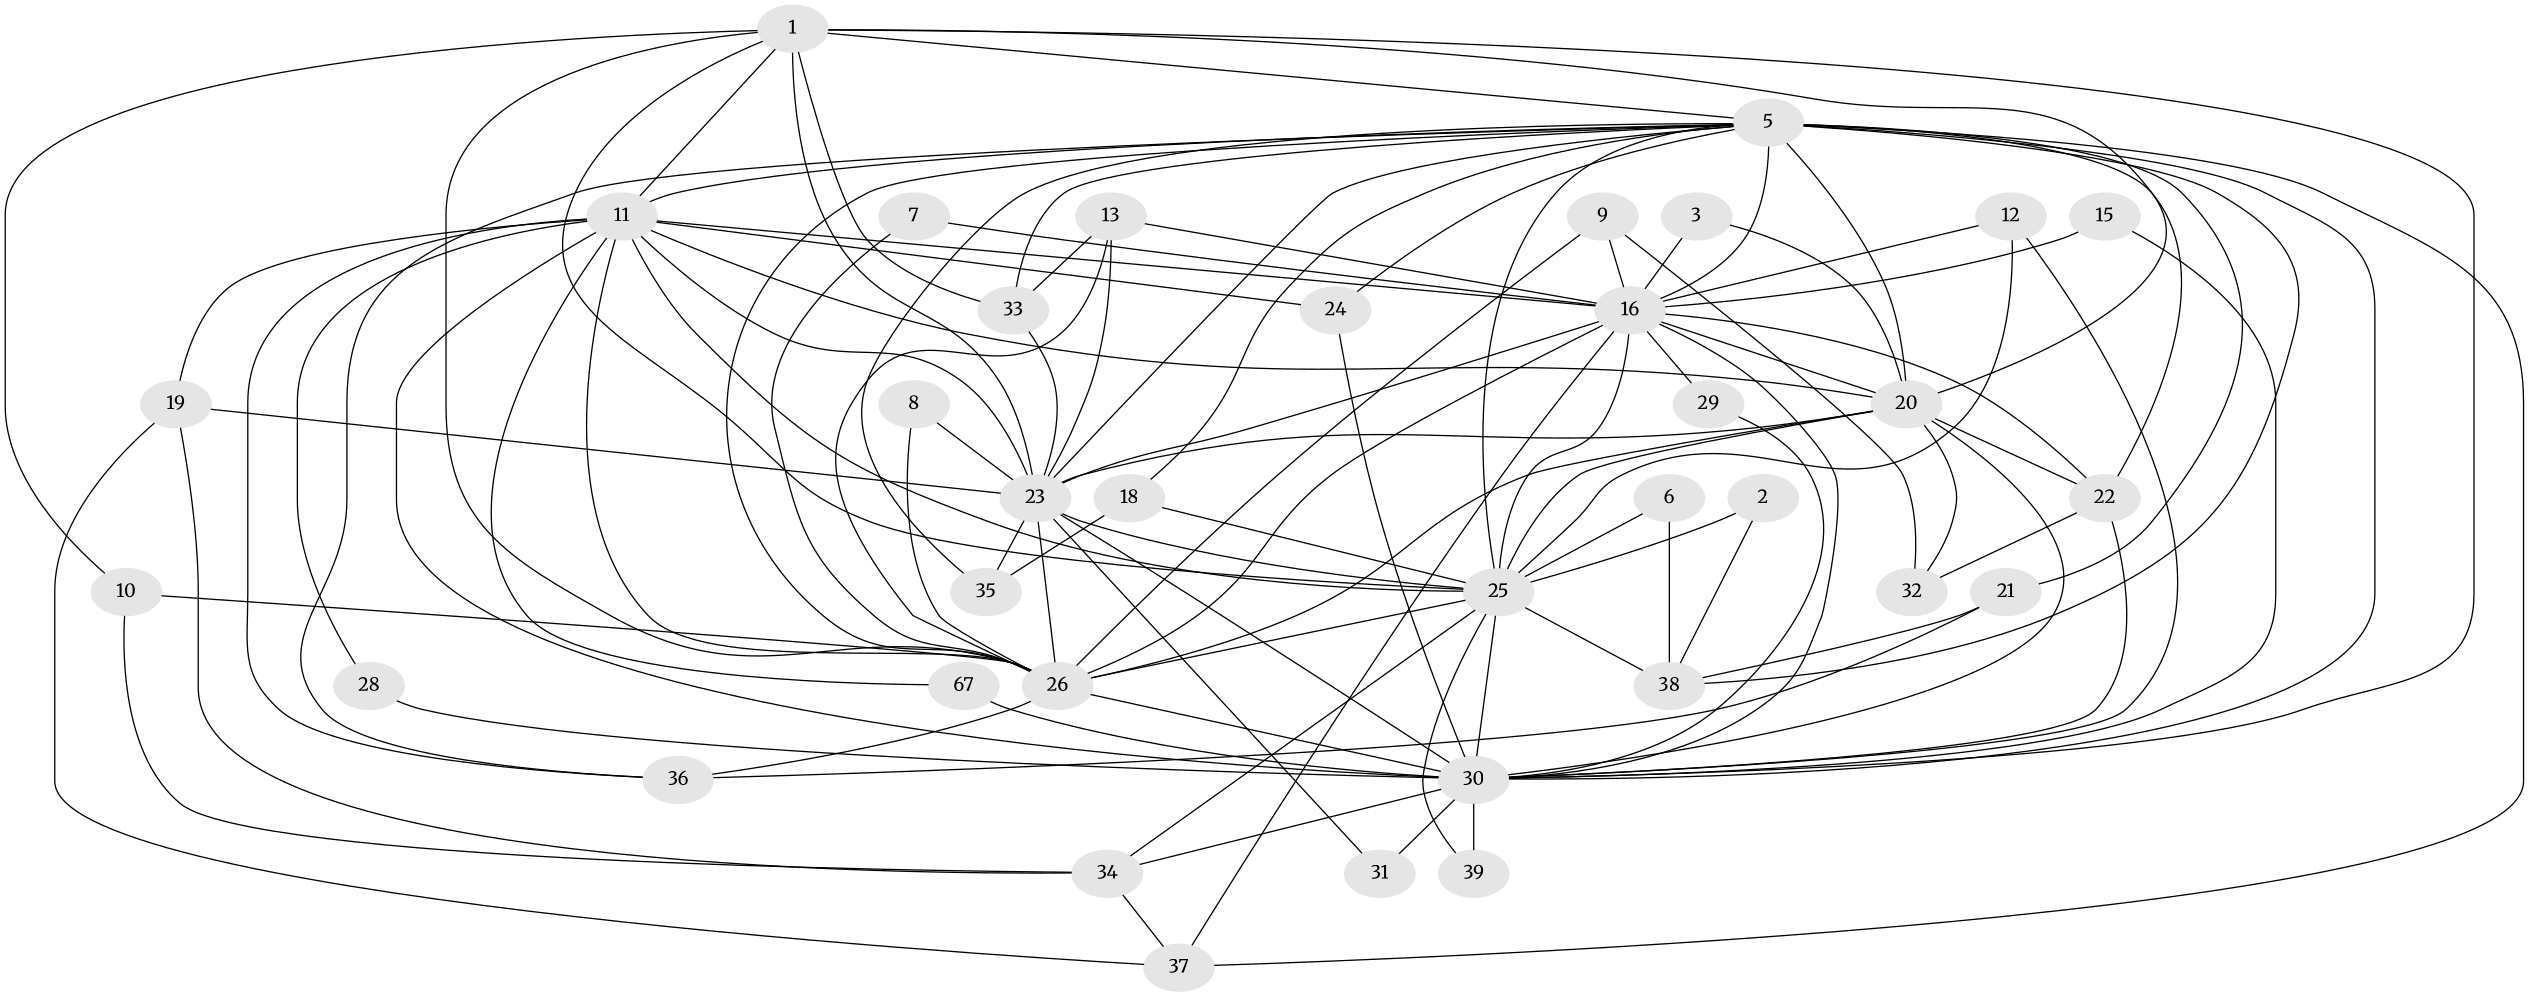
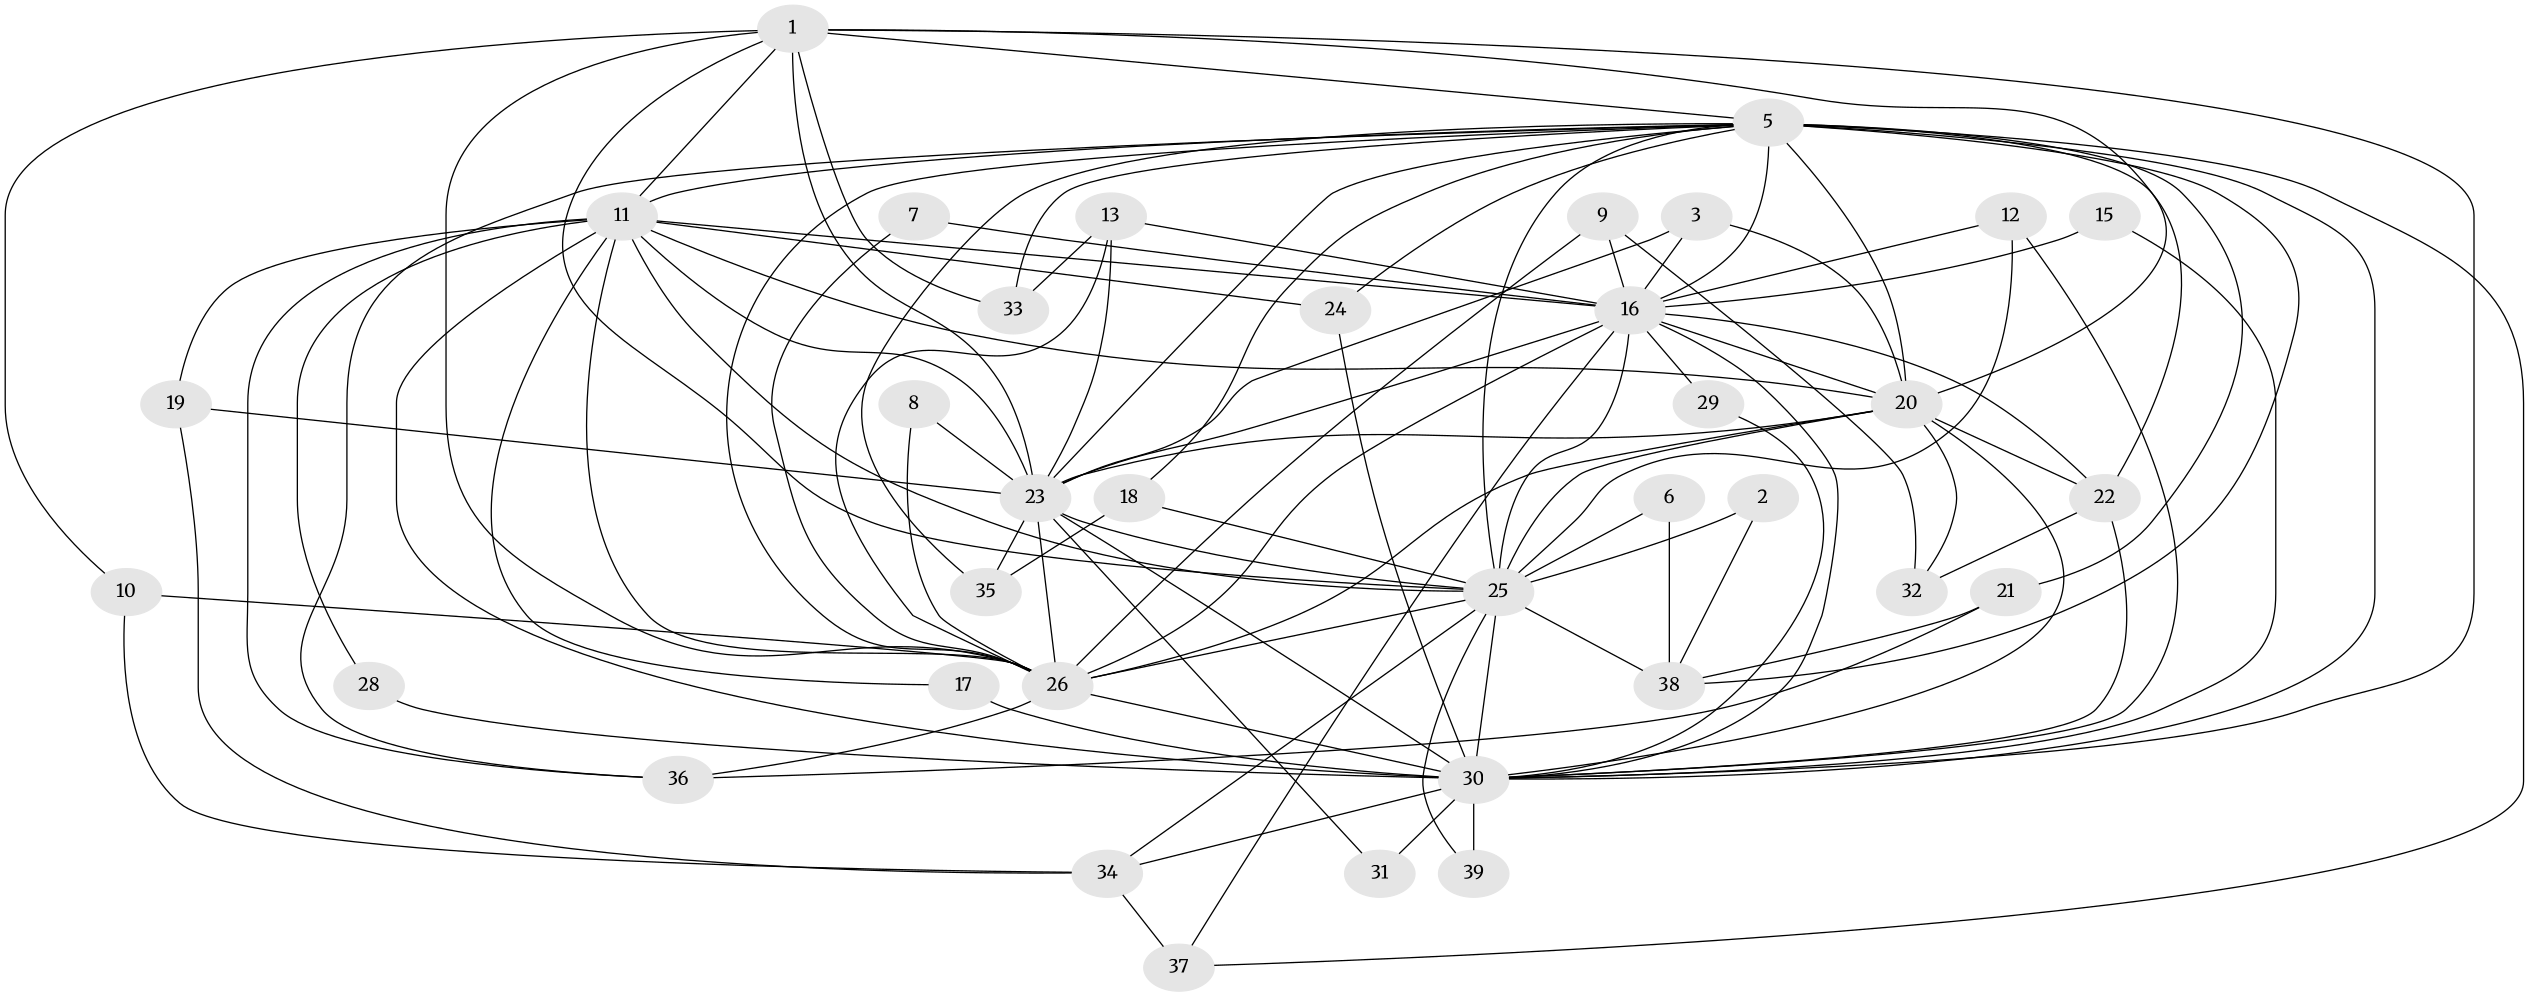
(1057, 401) -> (1357, 343)
(964, 686) -> (964, 686)
(393, 892) -> none
